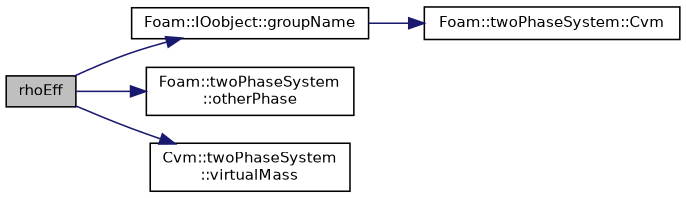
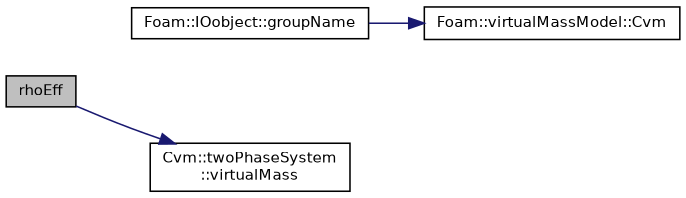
(552, 23) -> (552, 23)
(119, 57) -> none
(250, 91) -> none
